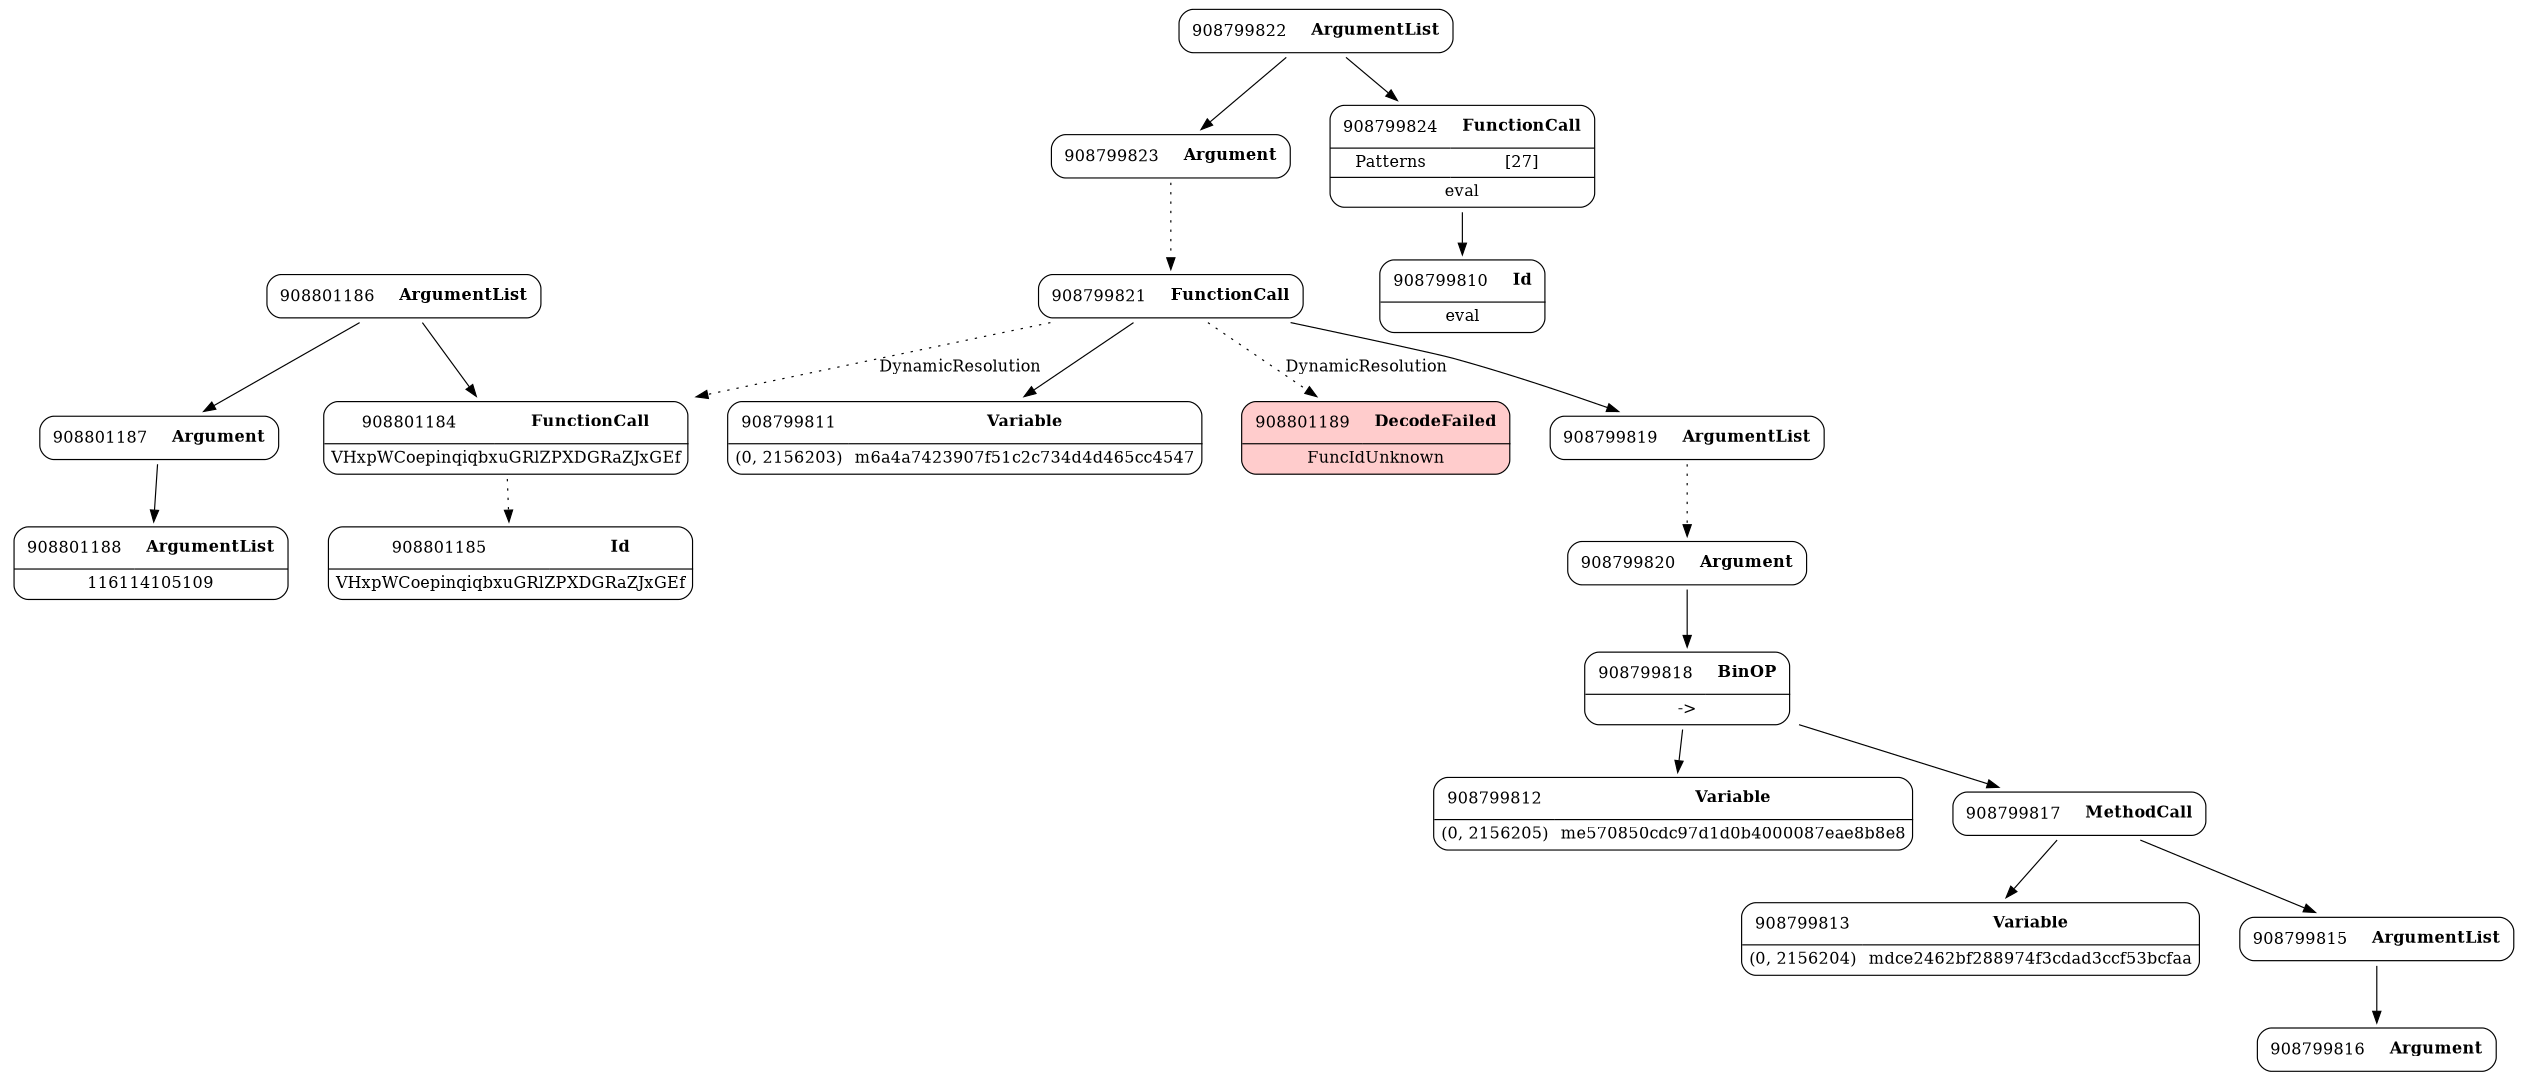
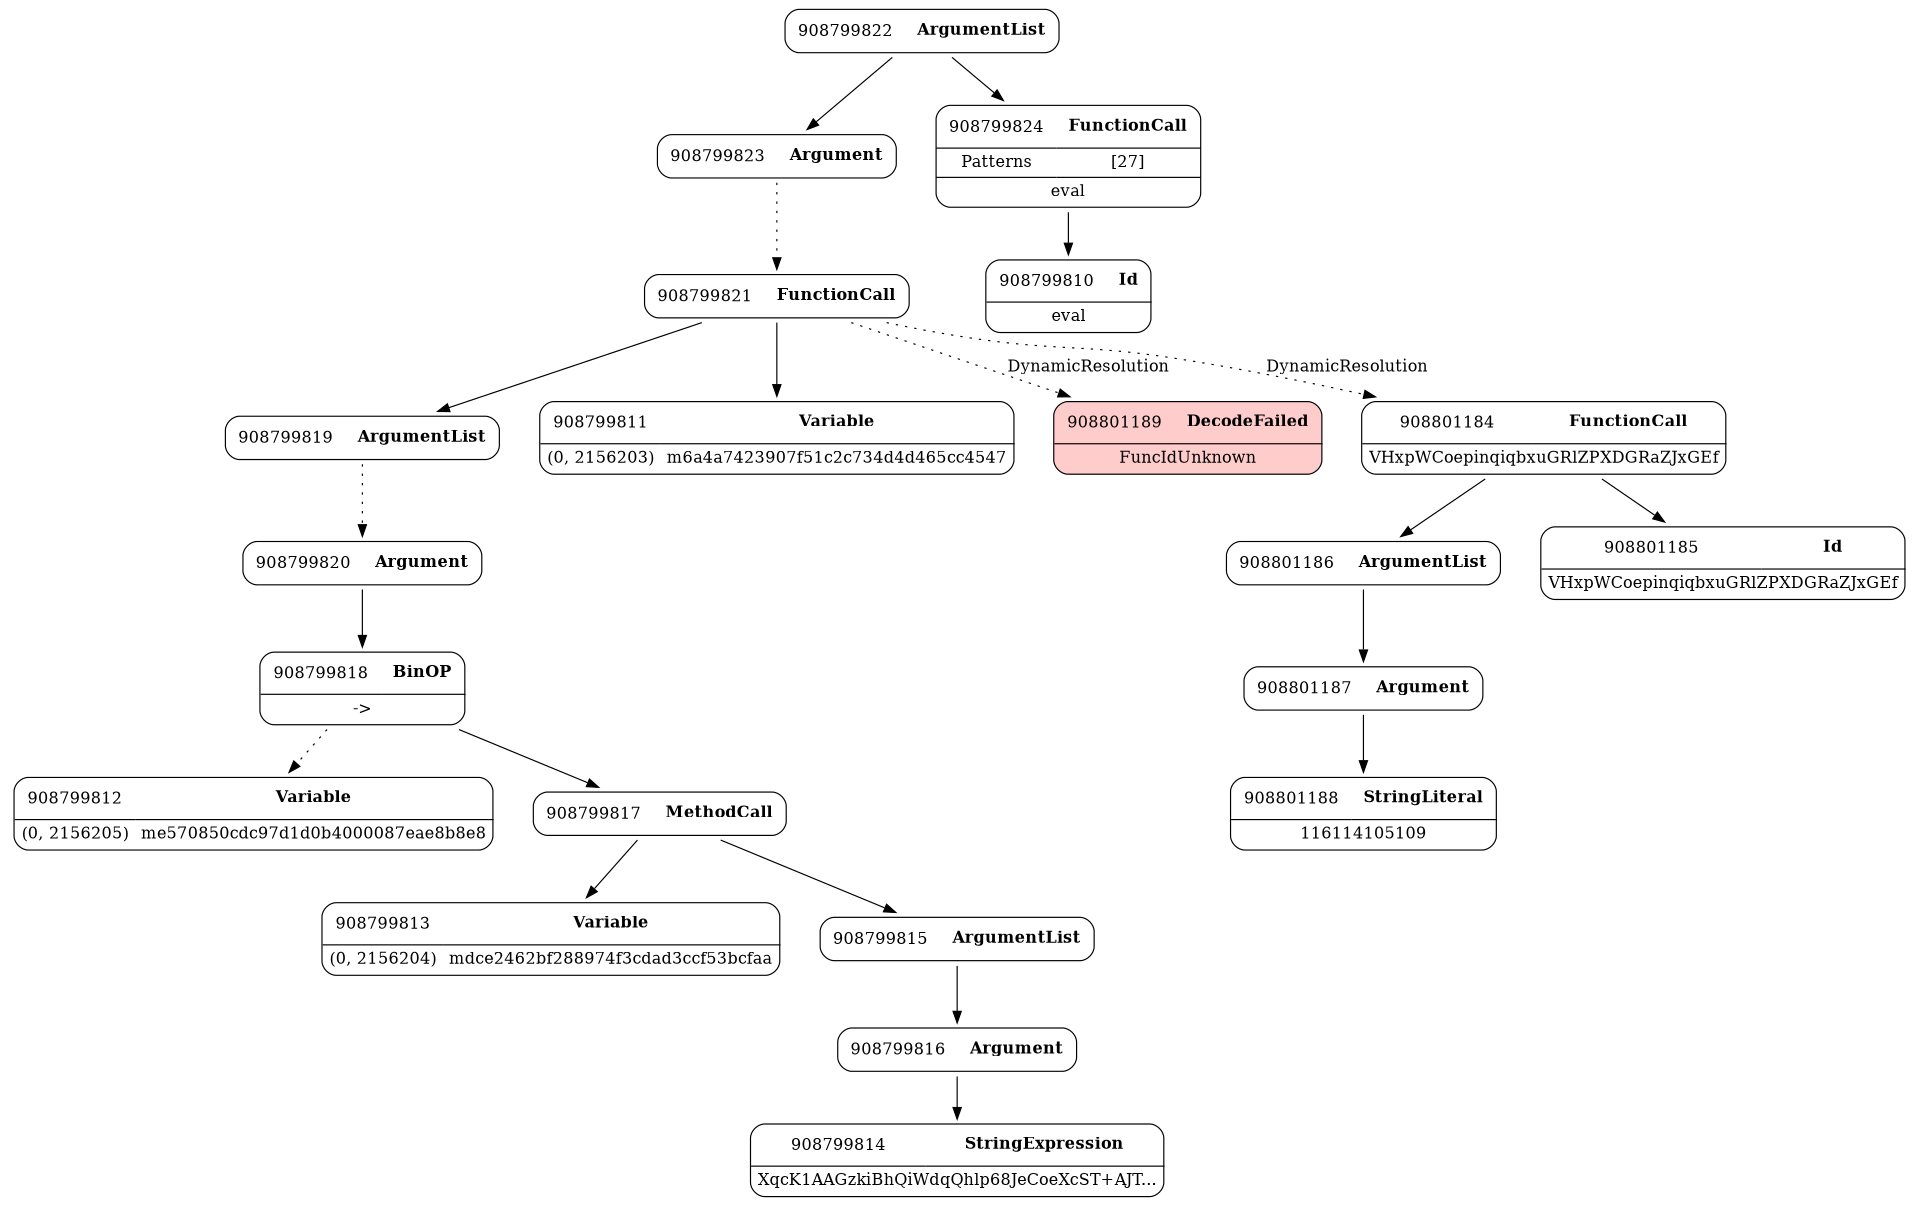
(446, 355) -> (1448, 504)
(508, 494) -> (1628, 497)
(211, 547) -> (1424, 797)
(1681, 745) -> (312, 747)
none -> (957, 1160)
